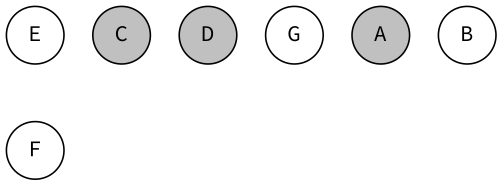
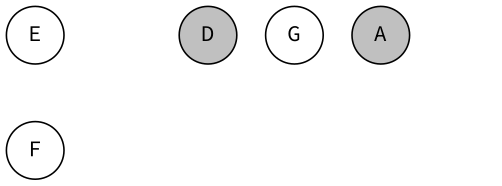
(122, 35) -> none
(467, 35) -> none
